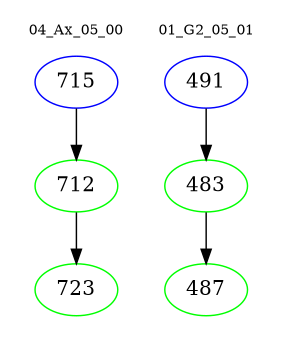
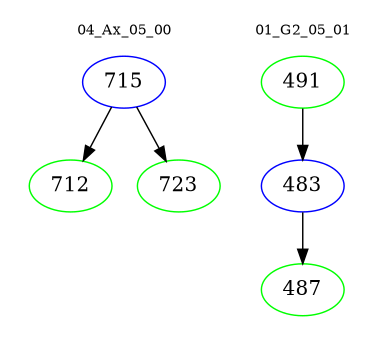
(206, 82) -> (303, 82)
(206, 186) -> (303, 186)
(76, 231) -> (148, 128)
